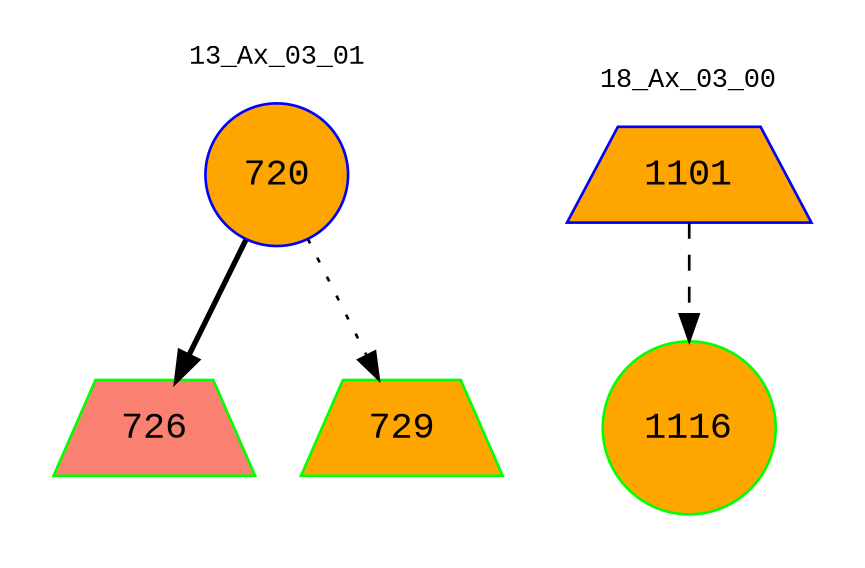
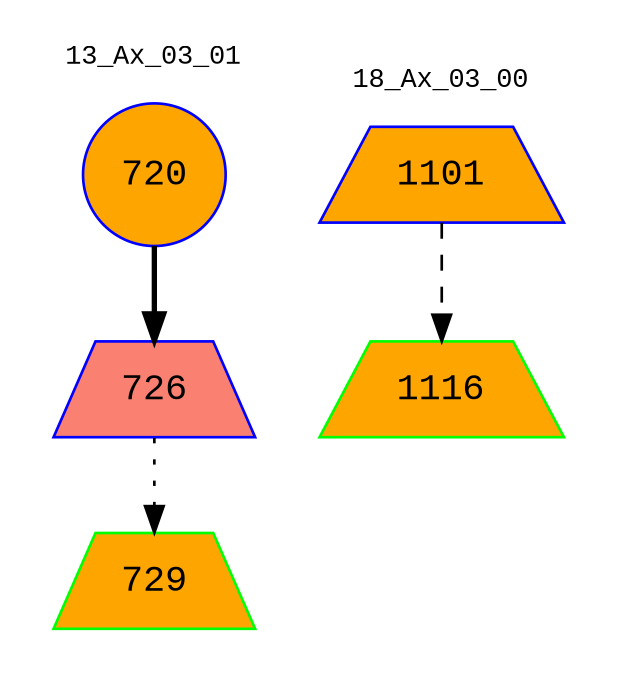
(337, 297) -> (154, 472)
(154, 428) -> (154, 389)
(689, 428) -> (442, 389)
